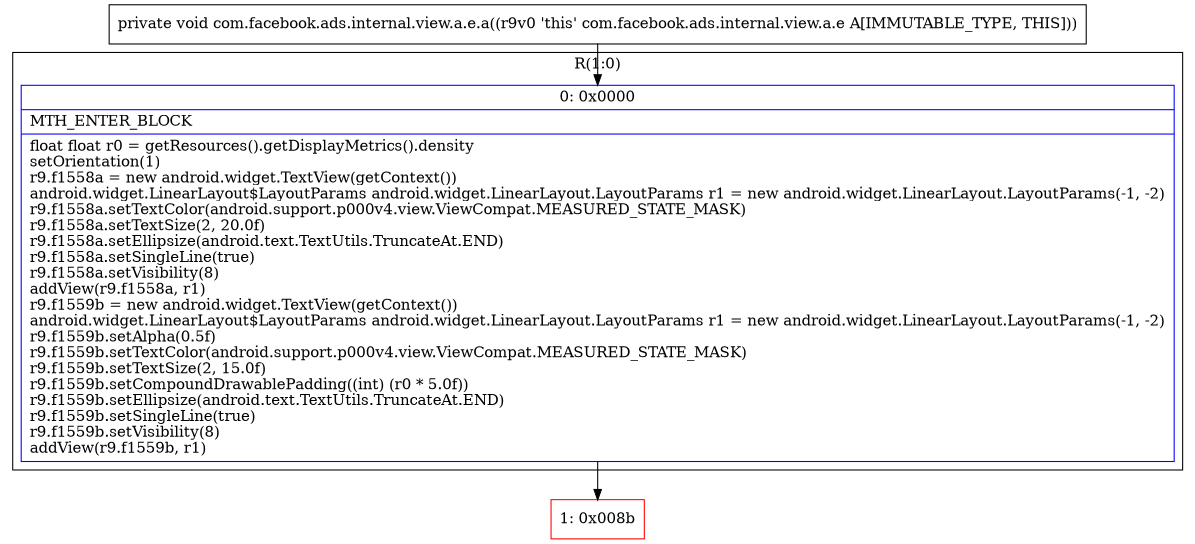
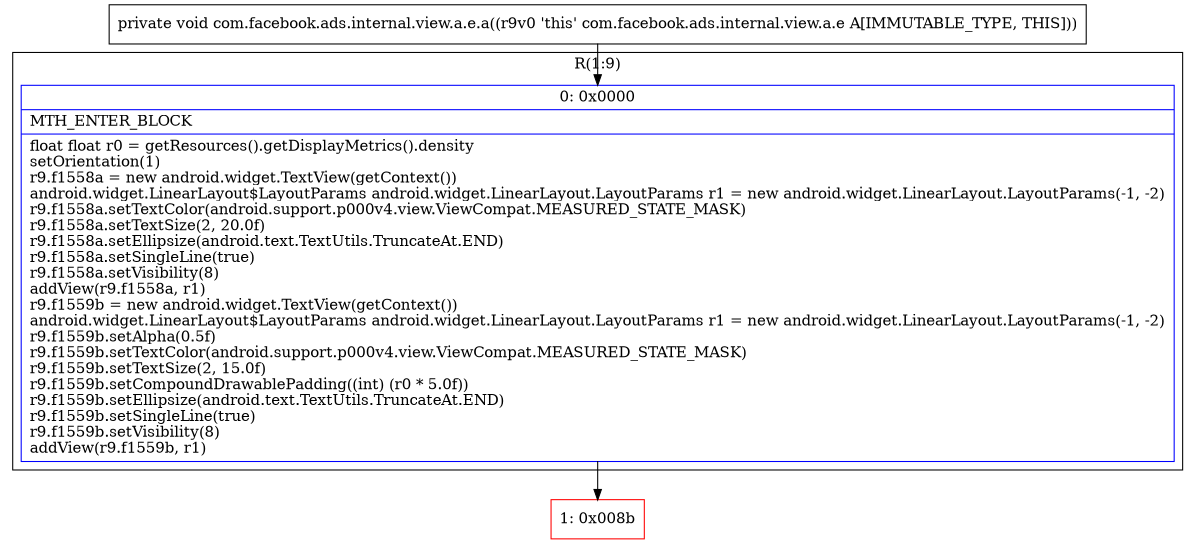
(598, 65) -> (598, 65)
